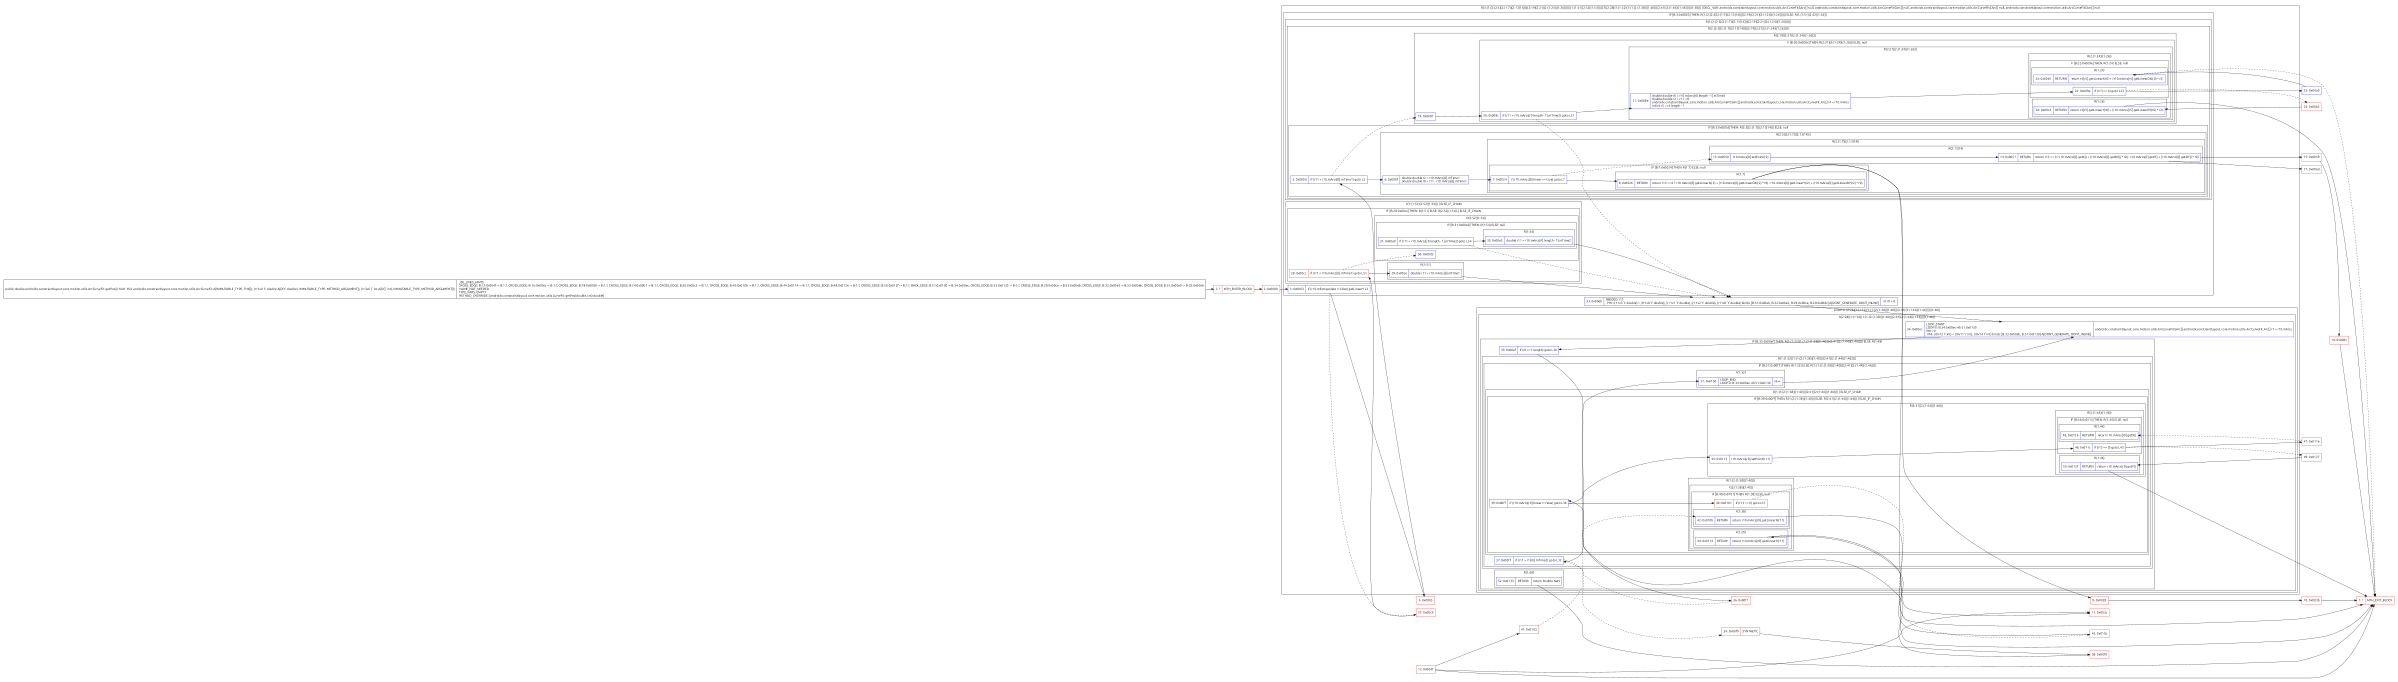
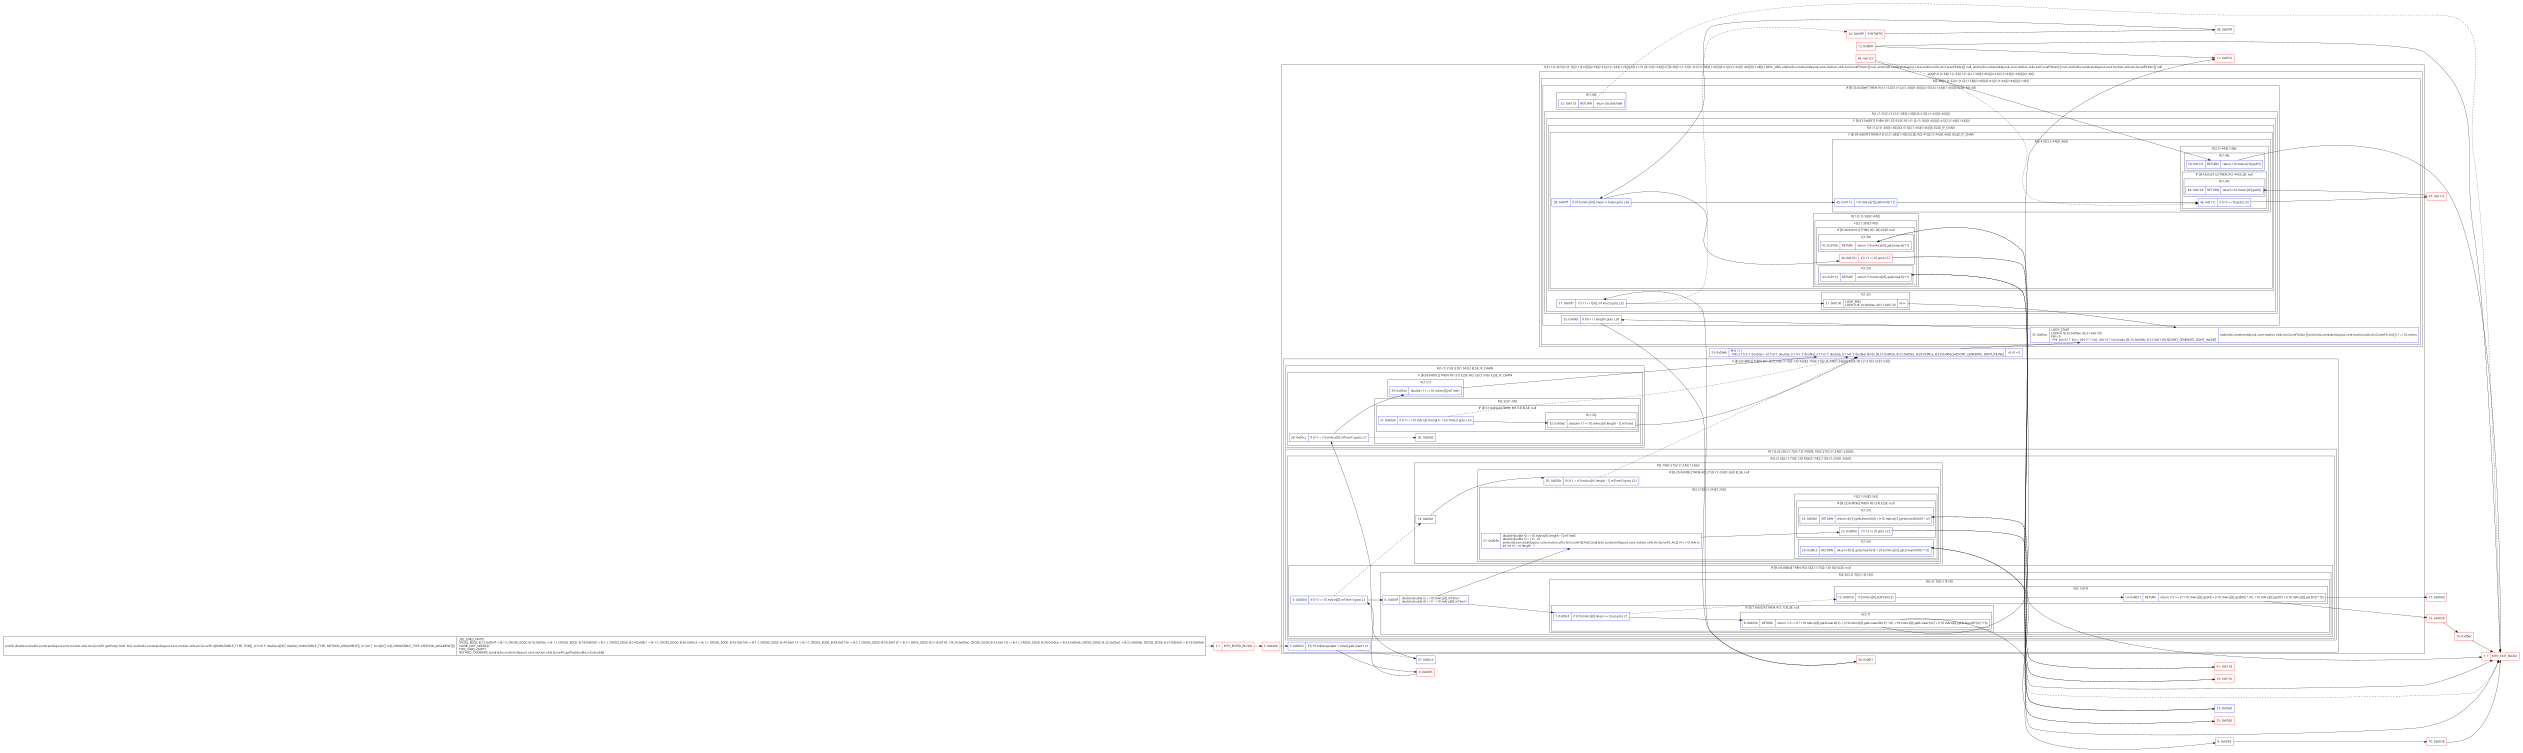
(1603, 110) -> (1500, 574)
(1329, 273) -> (1329, 438)
(1615, 300) -> (1737, 351)
(2221, 437) -> (2346, 191)
(2213, 448) -> (2025, 167)
(1643, 600) -> (1705, 512)
(1426, 613) -> (1426, 660)
(1476, 650) -> (2026, 488)
(1950, 667) -> (2332, 15)
